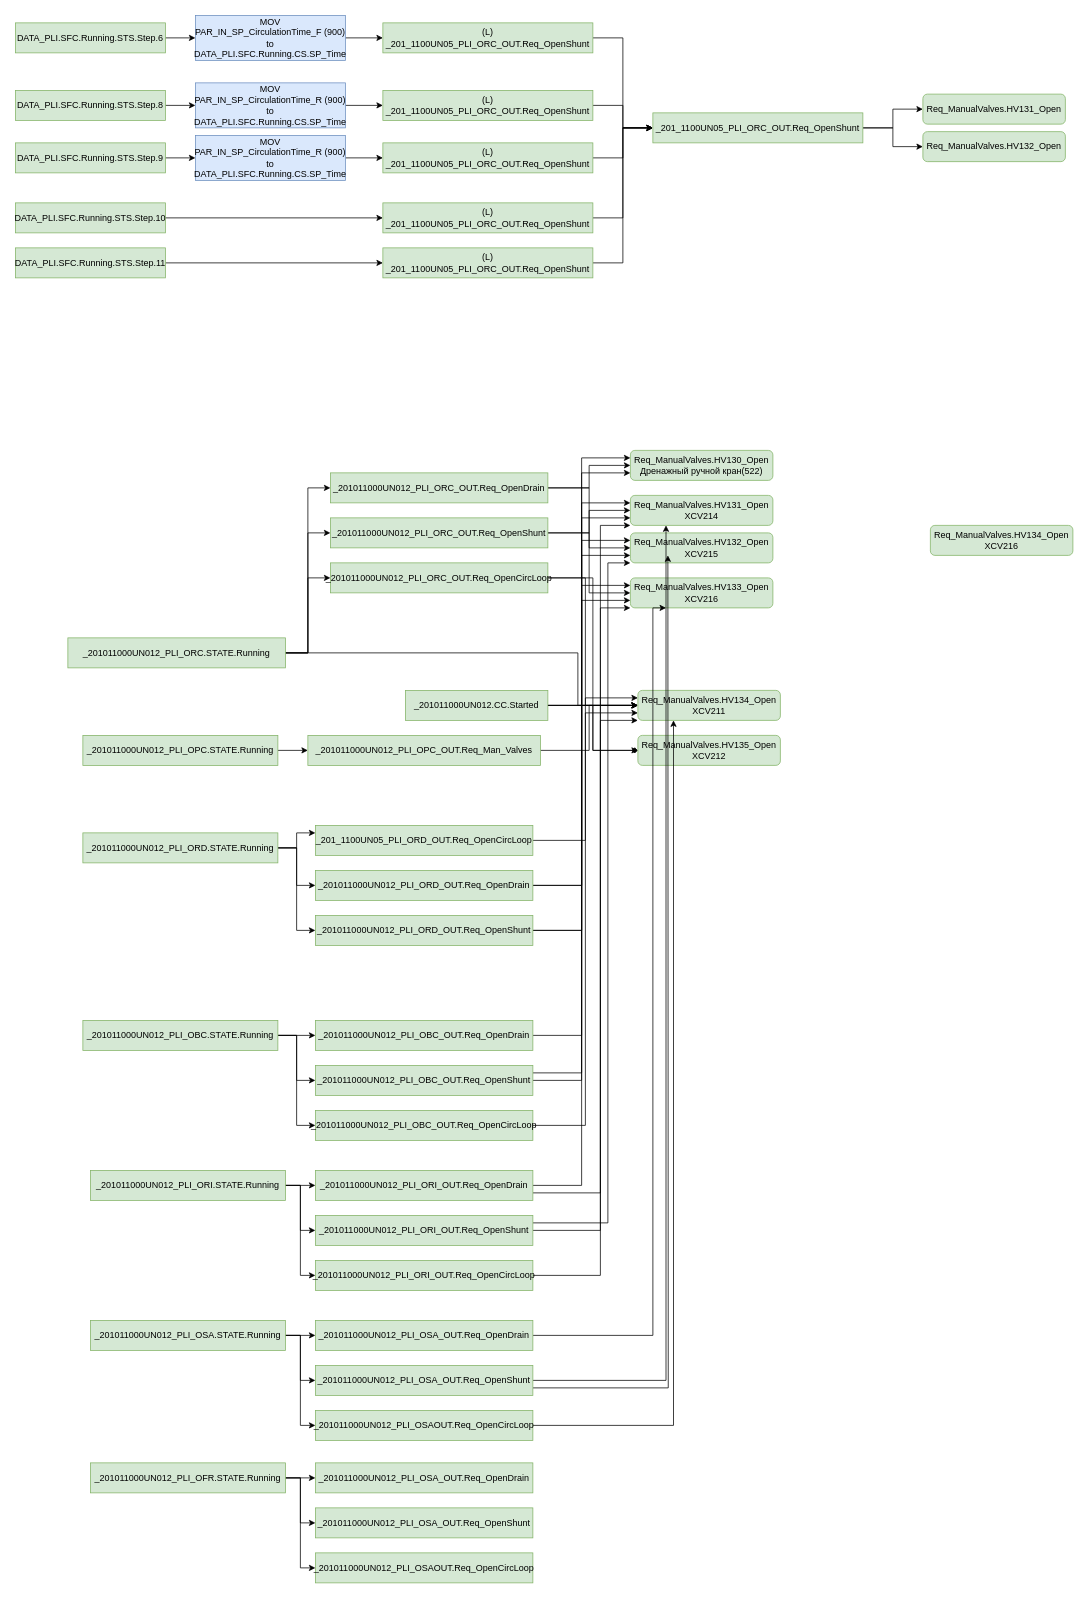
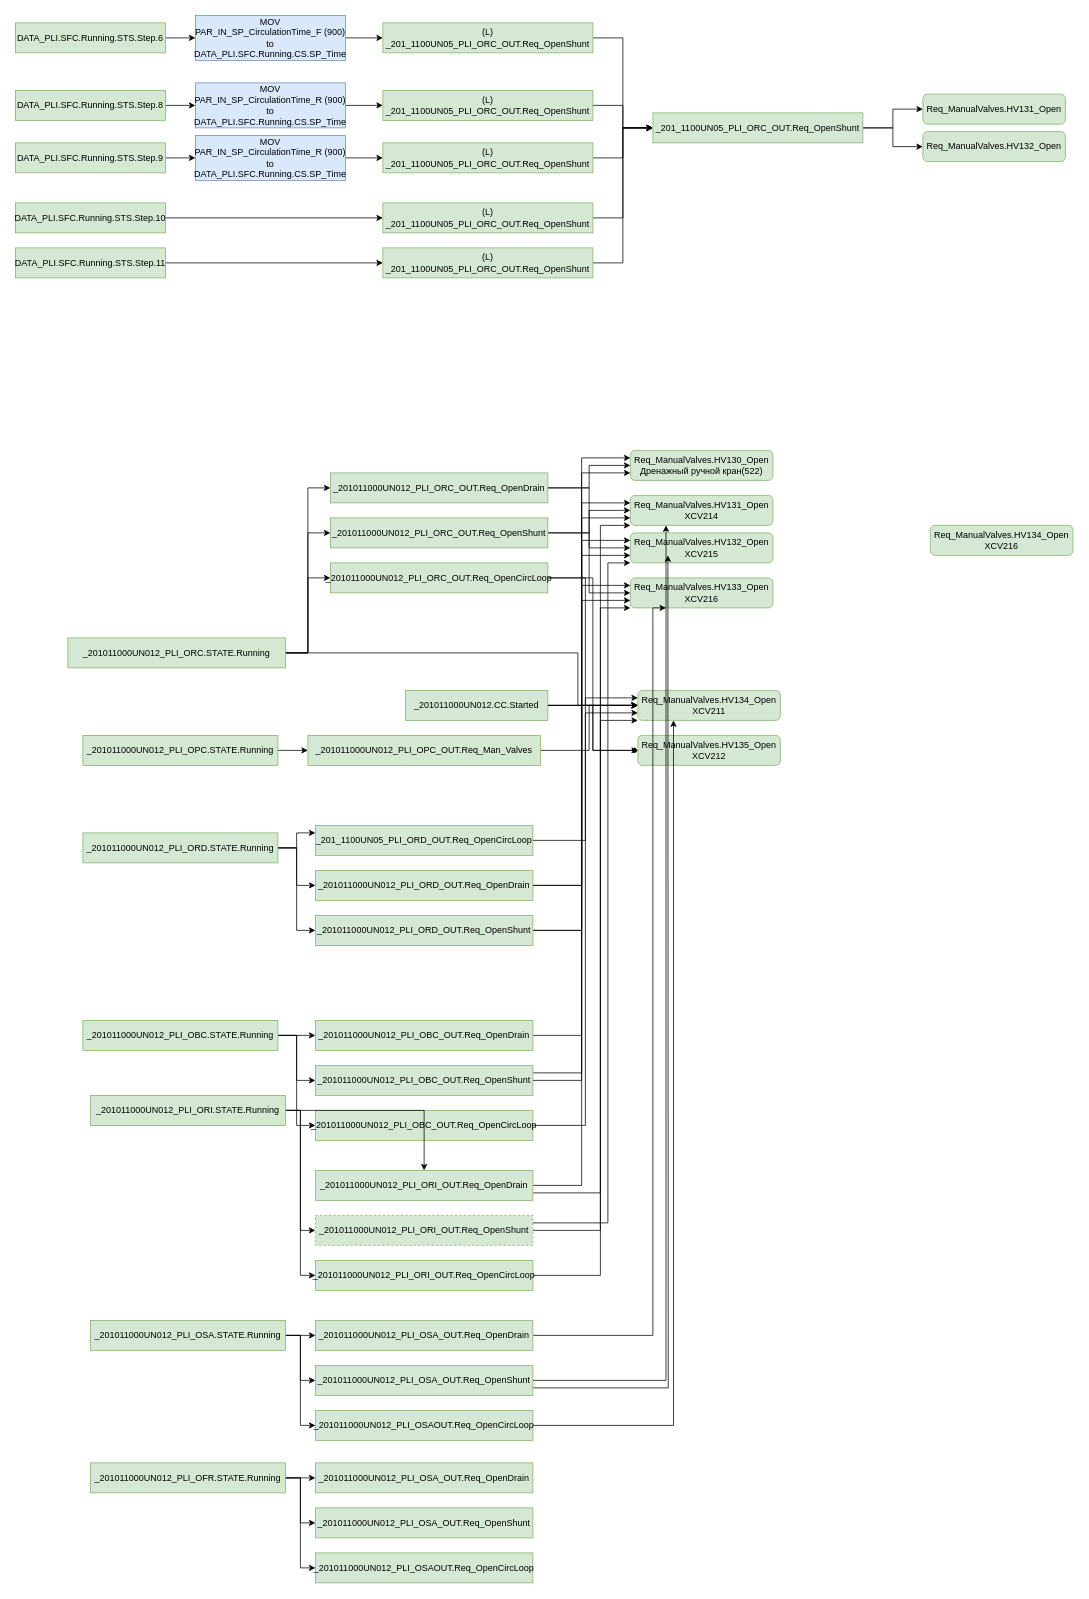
(188, 1185) -> (188, 1110)
(424, 1230) -> (424, 1230)
